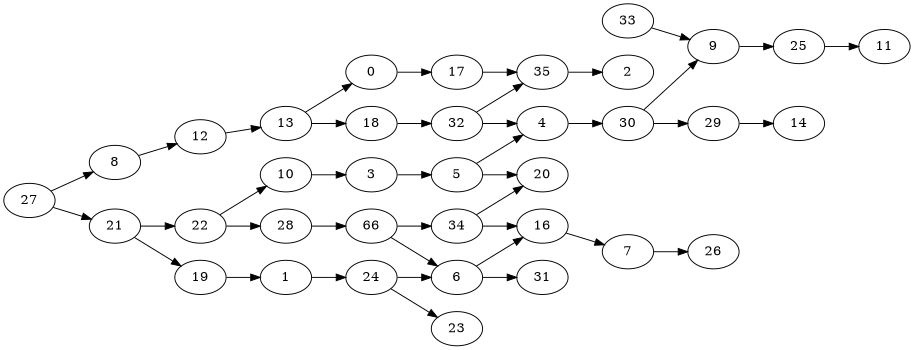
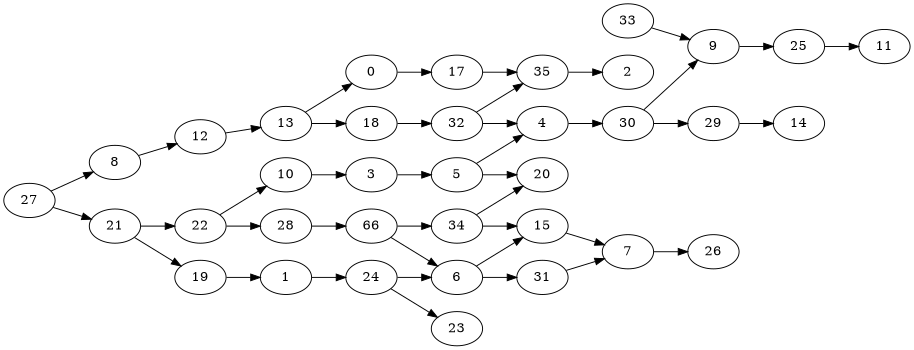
(542, 226) -> (542, 226)
none -> (581, 266)
